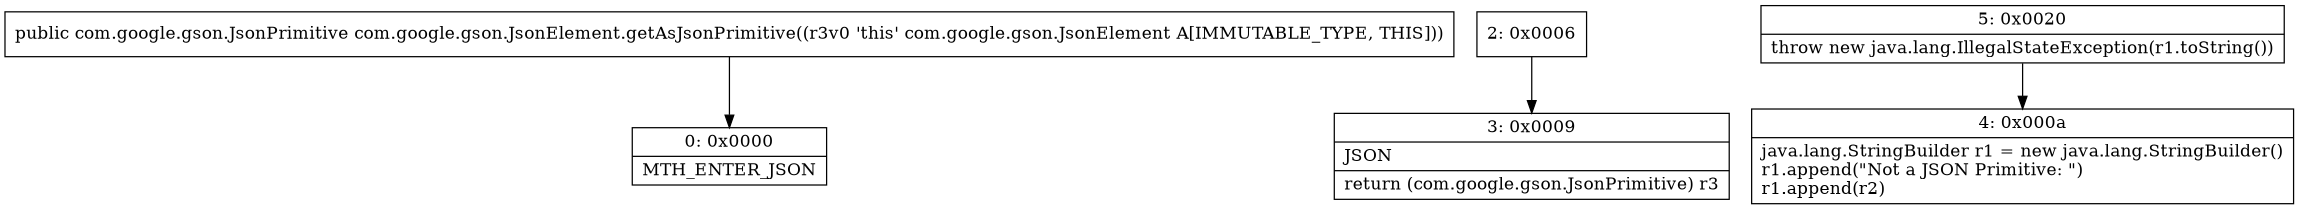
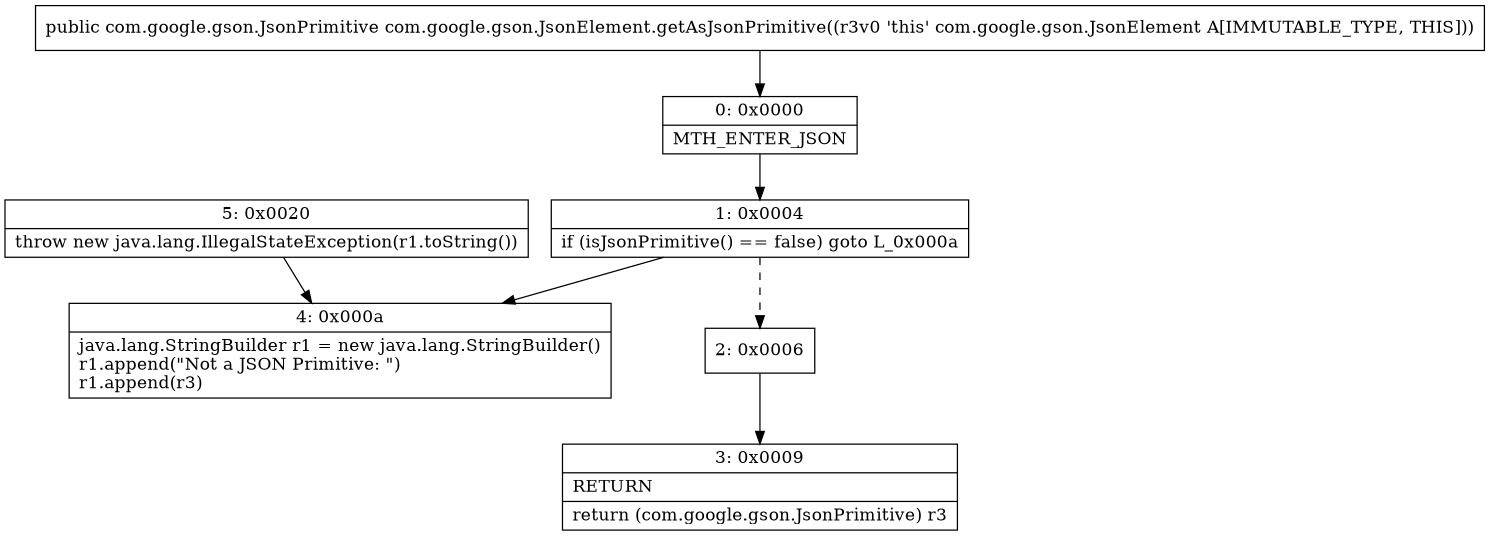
(1369, 156) -> (613, 486)
(1824, 189) -> (141, 383)
none -> (760, 229)
